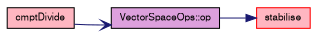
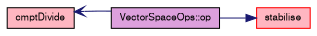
(88, 25) -> (98, 11)
